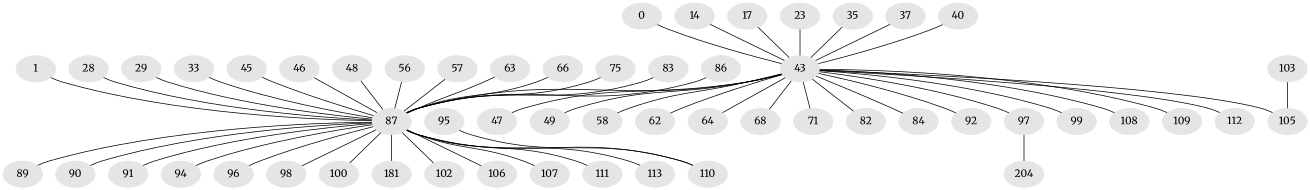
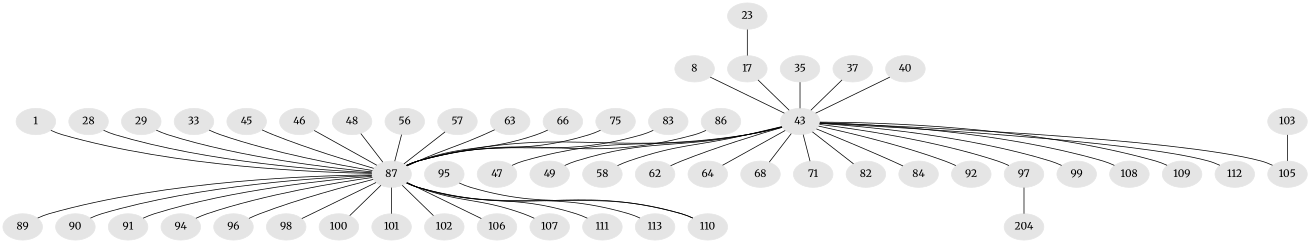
(642, 16) -> (695, 69)
(695, 16) -> none
(800, 43) -> (747, 43)
(392, 174) -> (392, 227)
